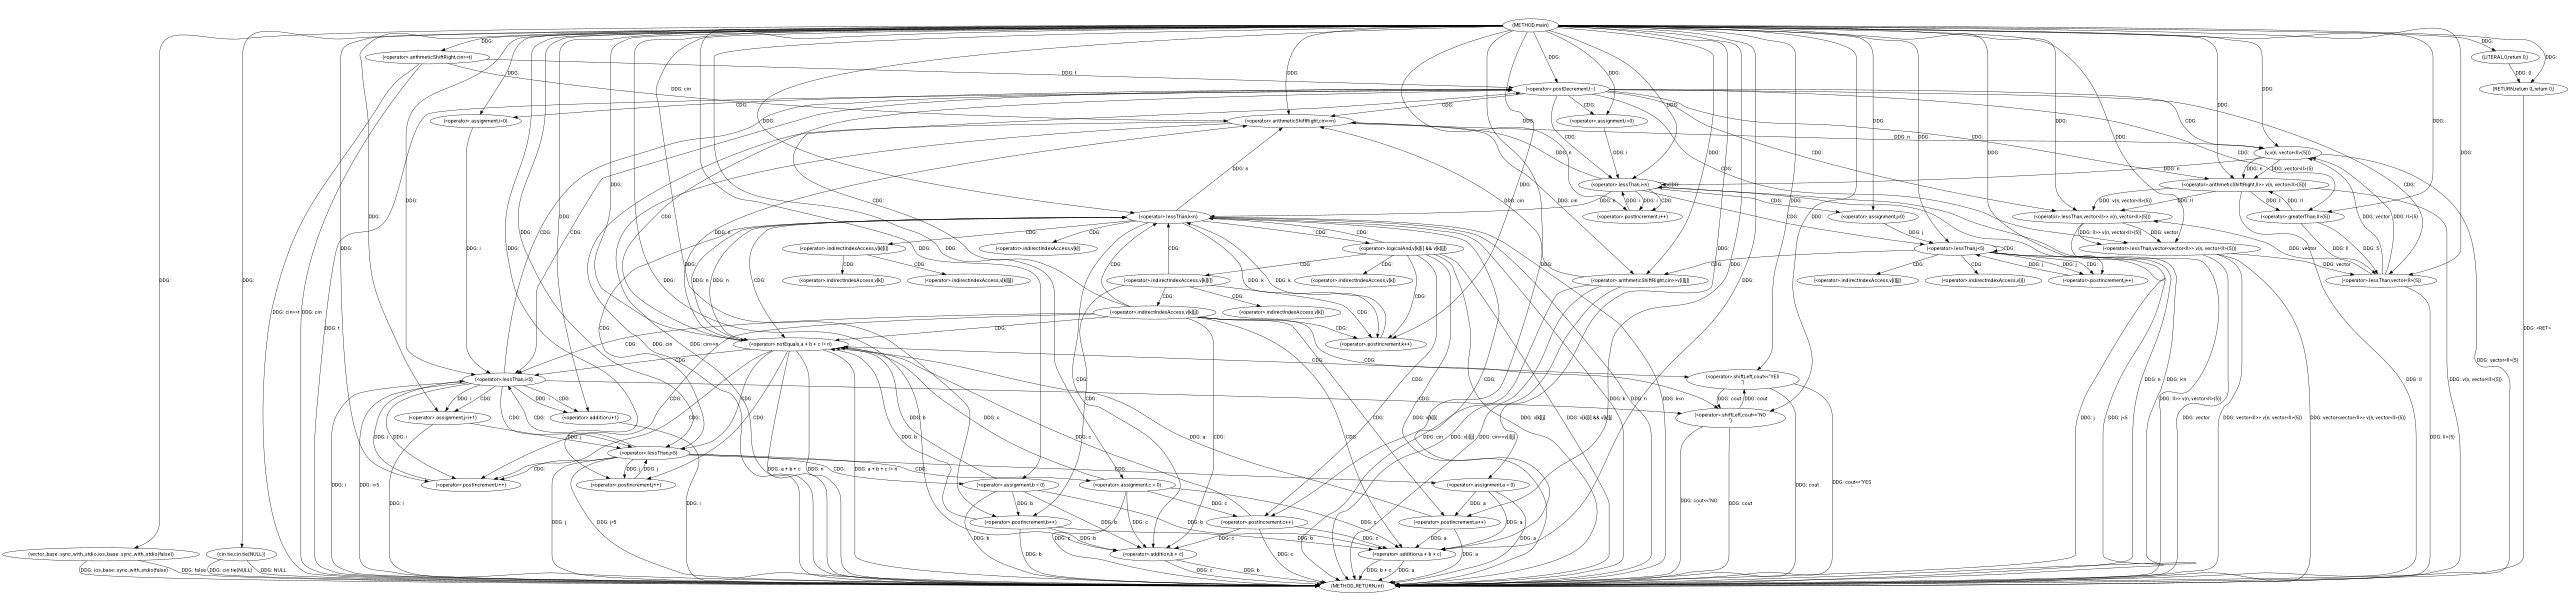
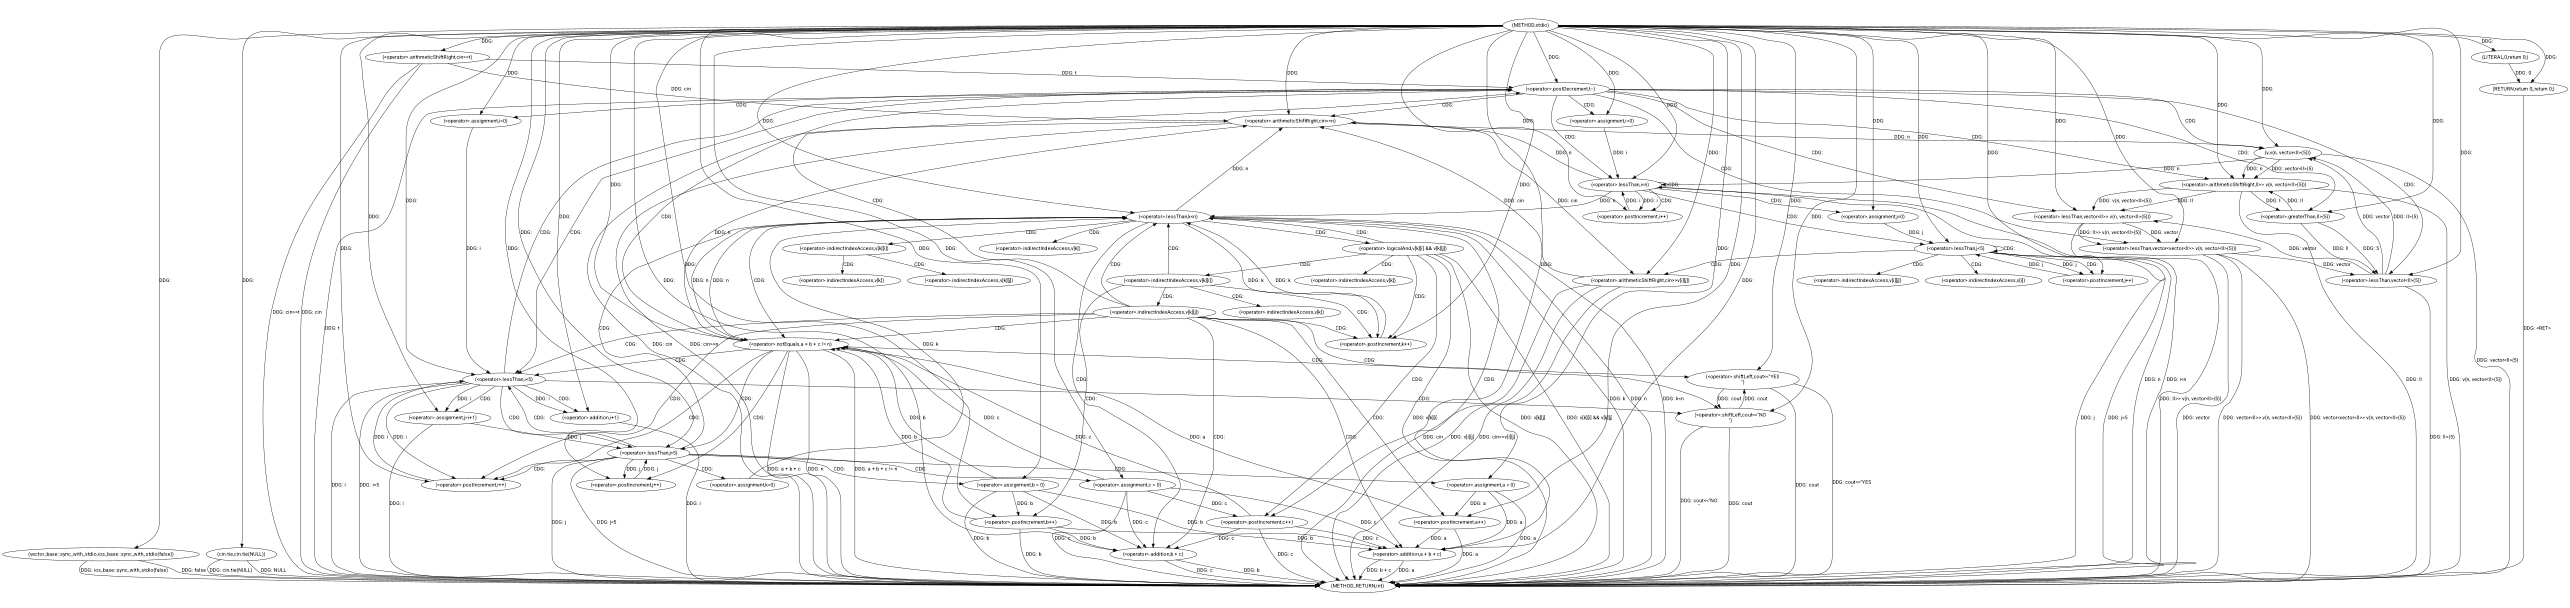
(1531, 25) -> (1531, 25)
none -> (743, 485)
